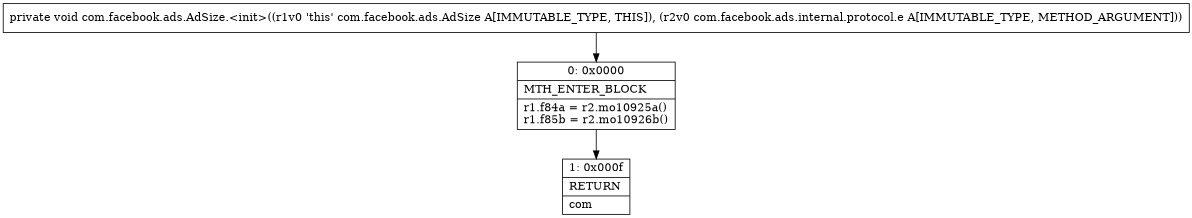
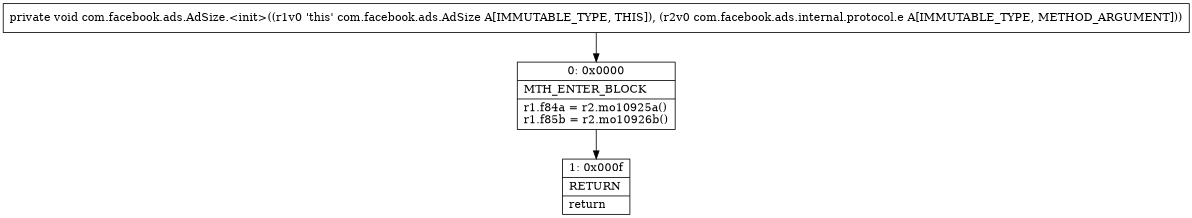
(581, 205) -> (587, 205)
